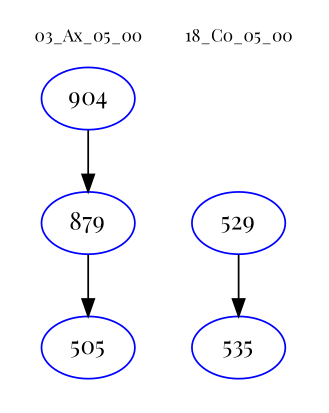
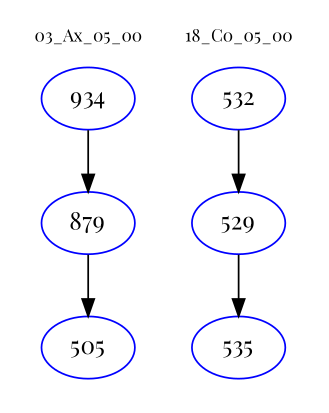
(88, 99) -> (88, 99)
none -> (239, 99)
